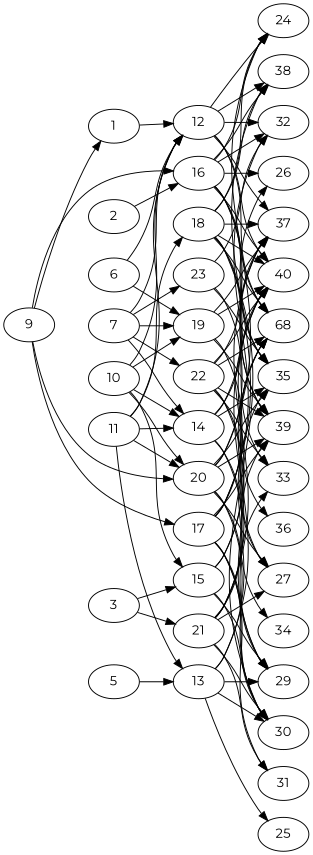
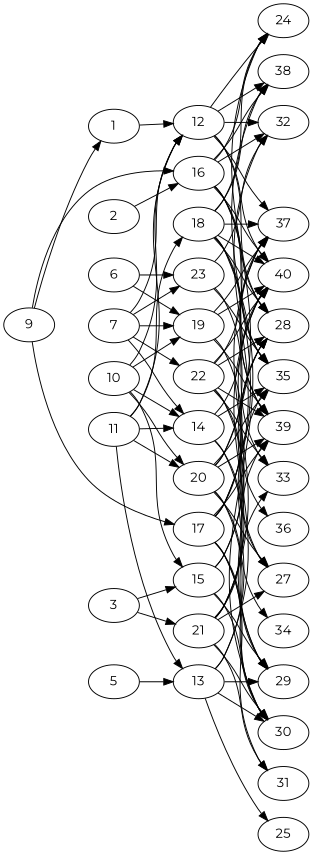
(283, 173) -> none
(147, 224) -> (152, 275)
(283, 326) -> (283, 326)
(72, 437) -> none
